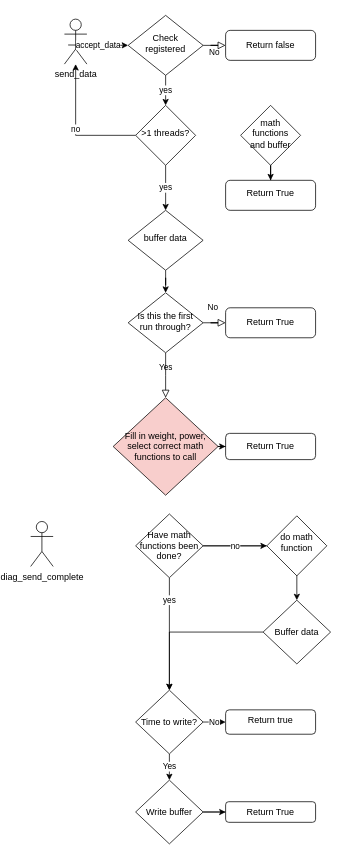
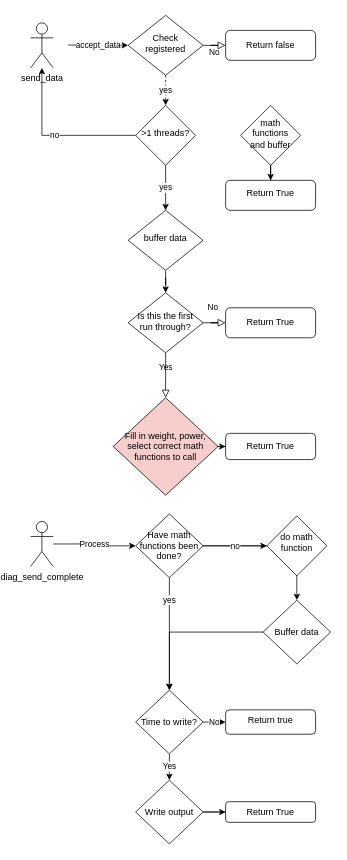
(75, 42) -> (42, 45)
(165, 80) -> (165, 80)
none -> (94, 546)
(169, 791) -> (169, 791)
